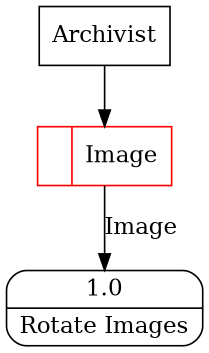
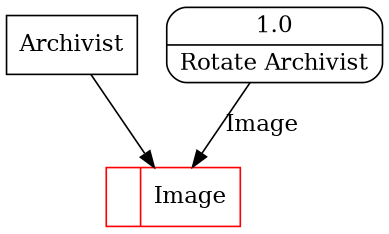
(105, 220) -> (226, 118)
(105, 326) -> (275, 63)
